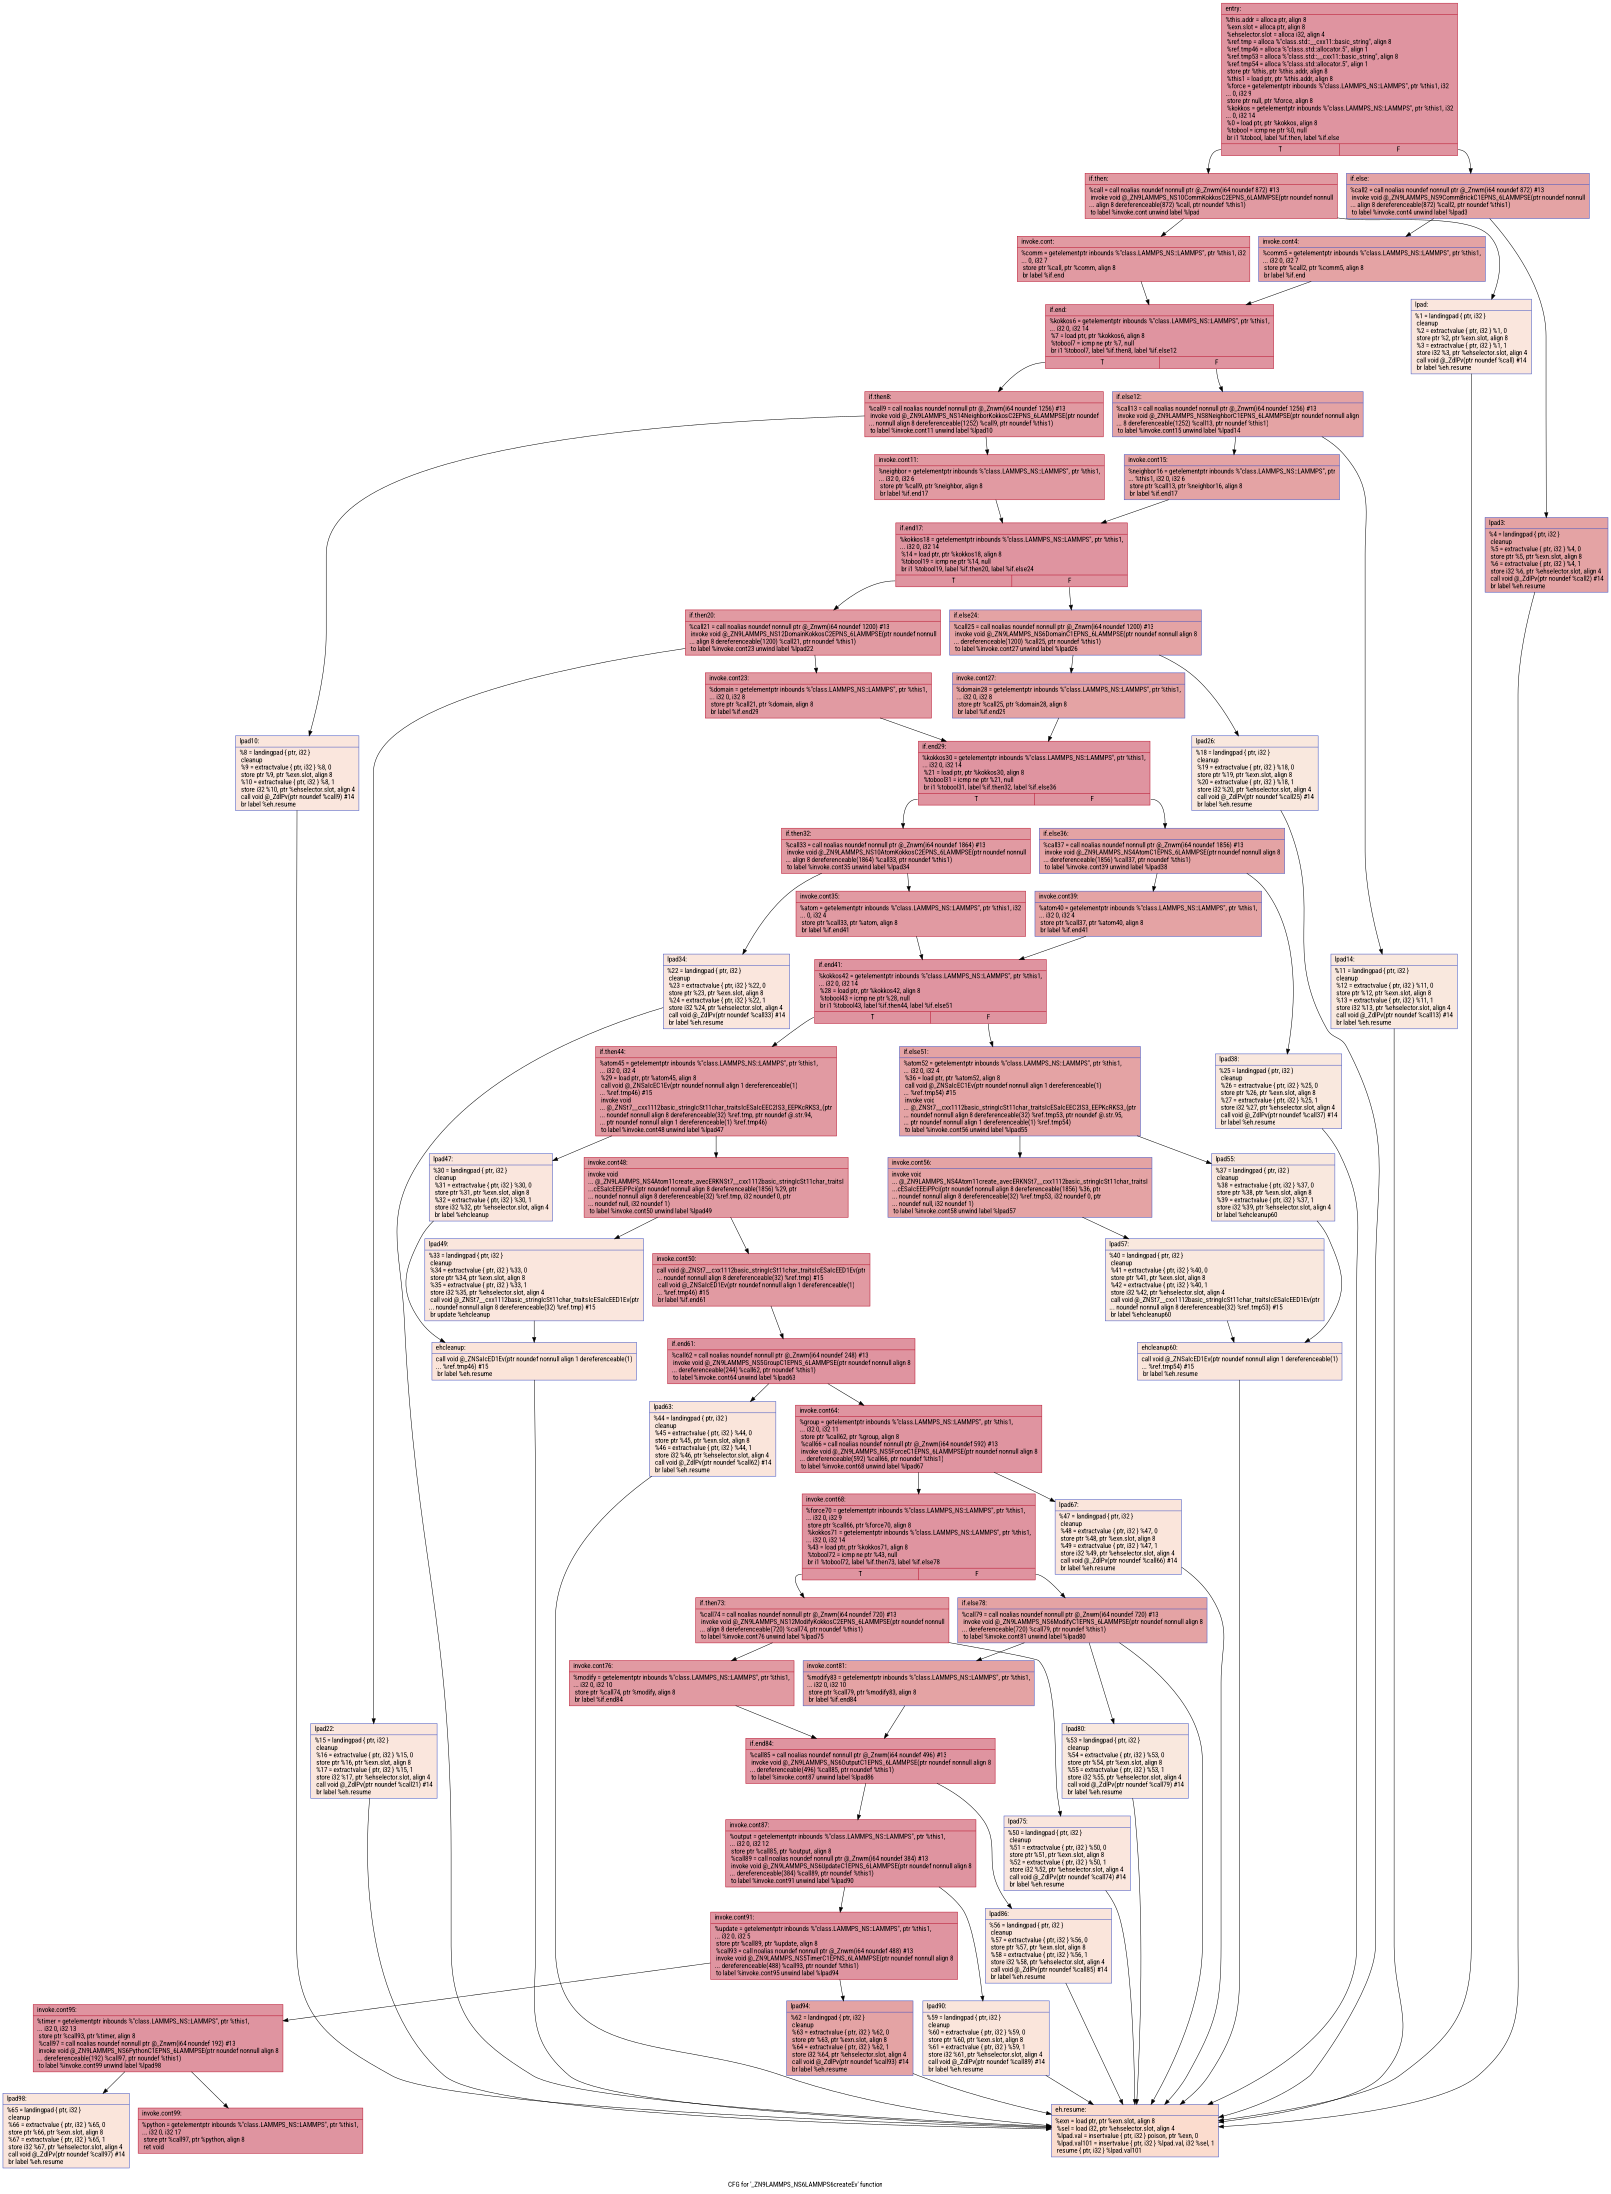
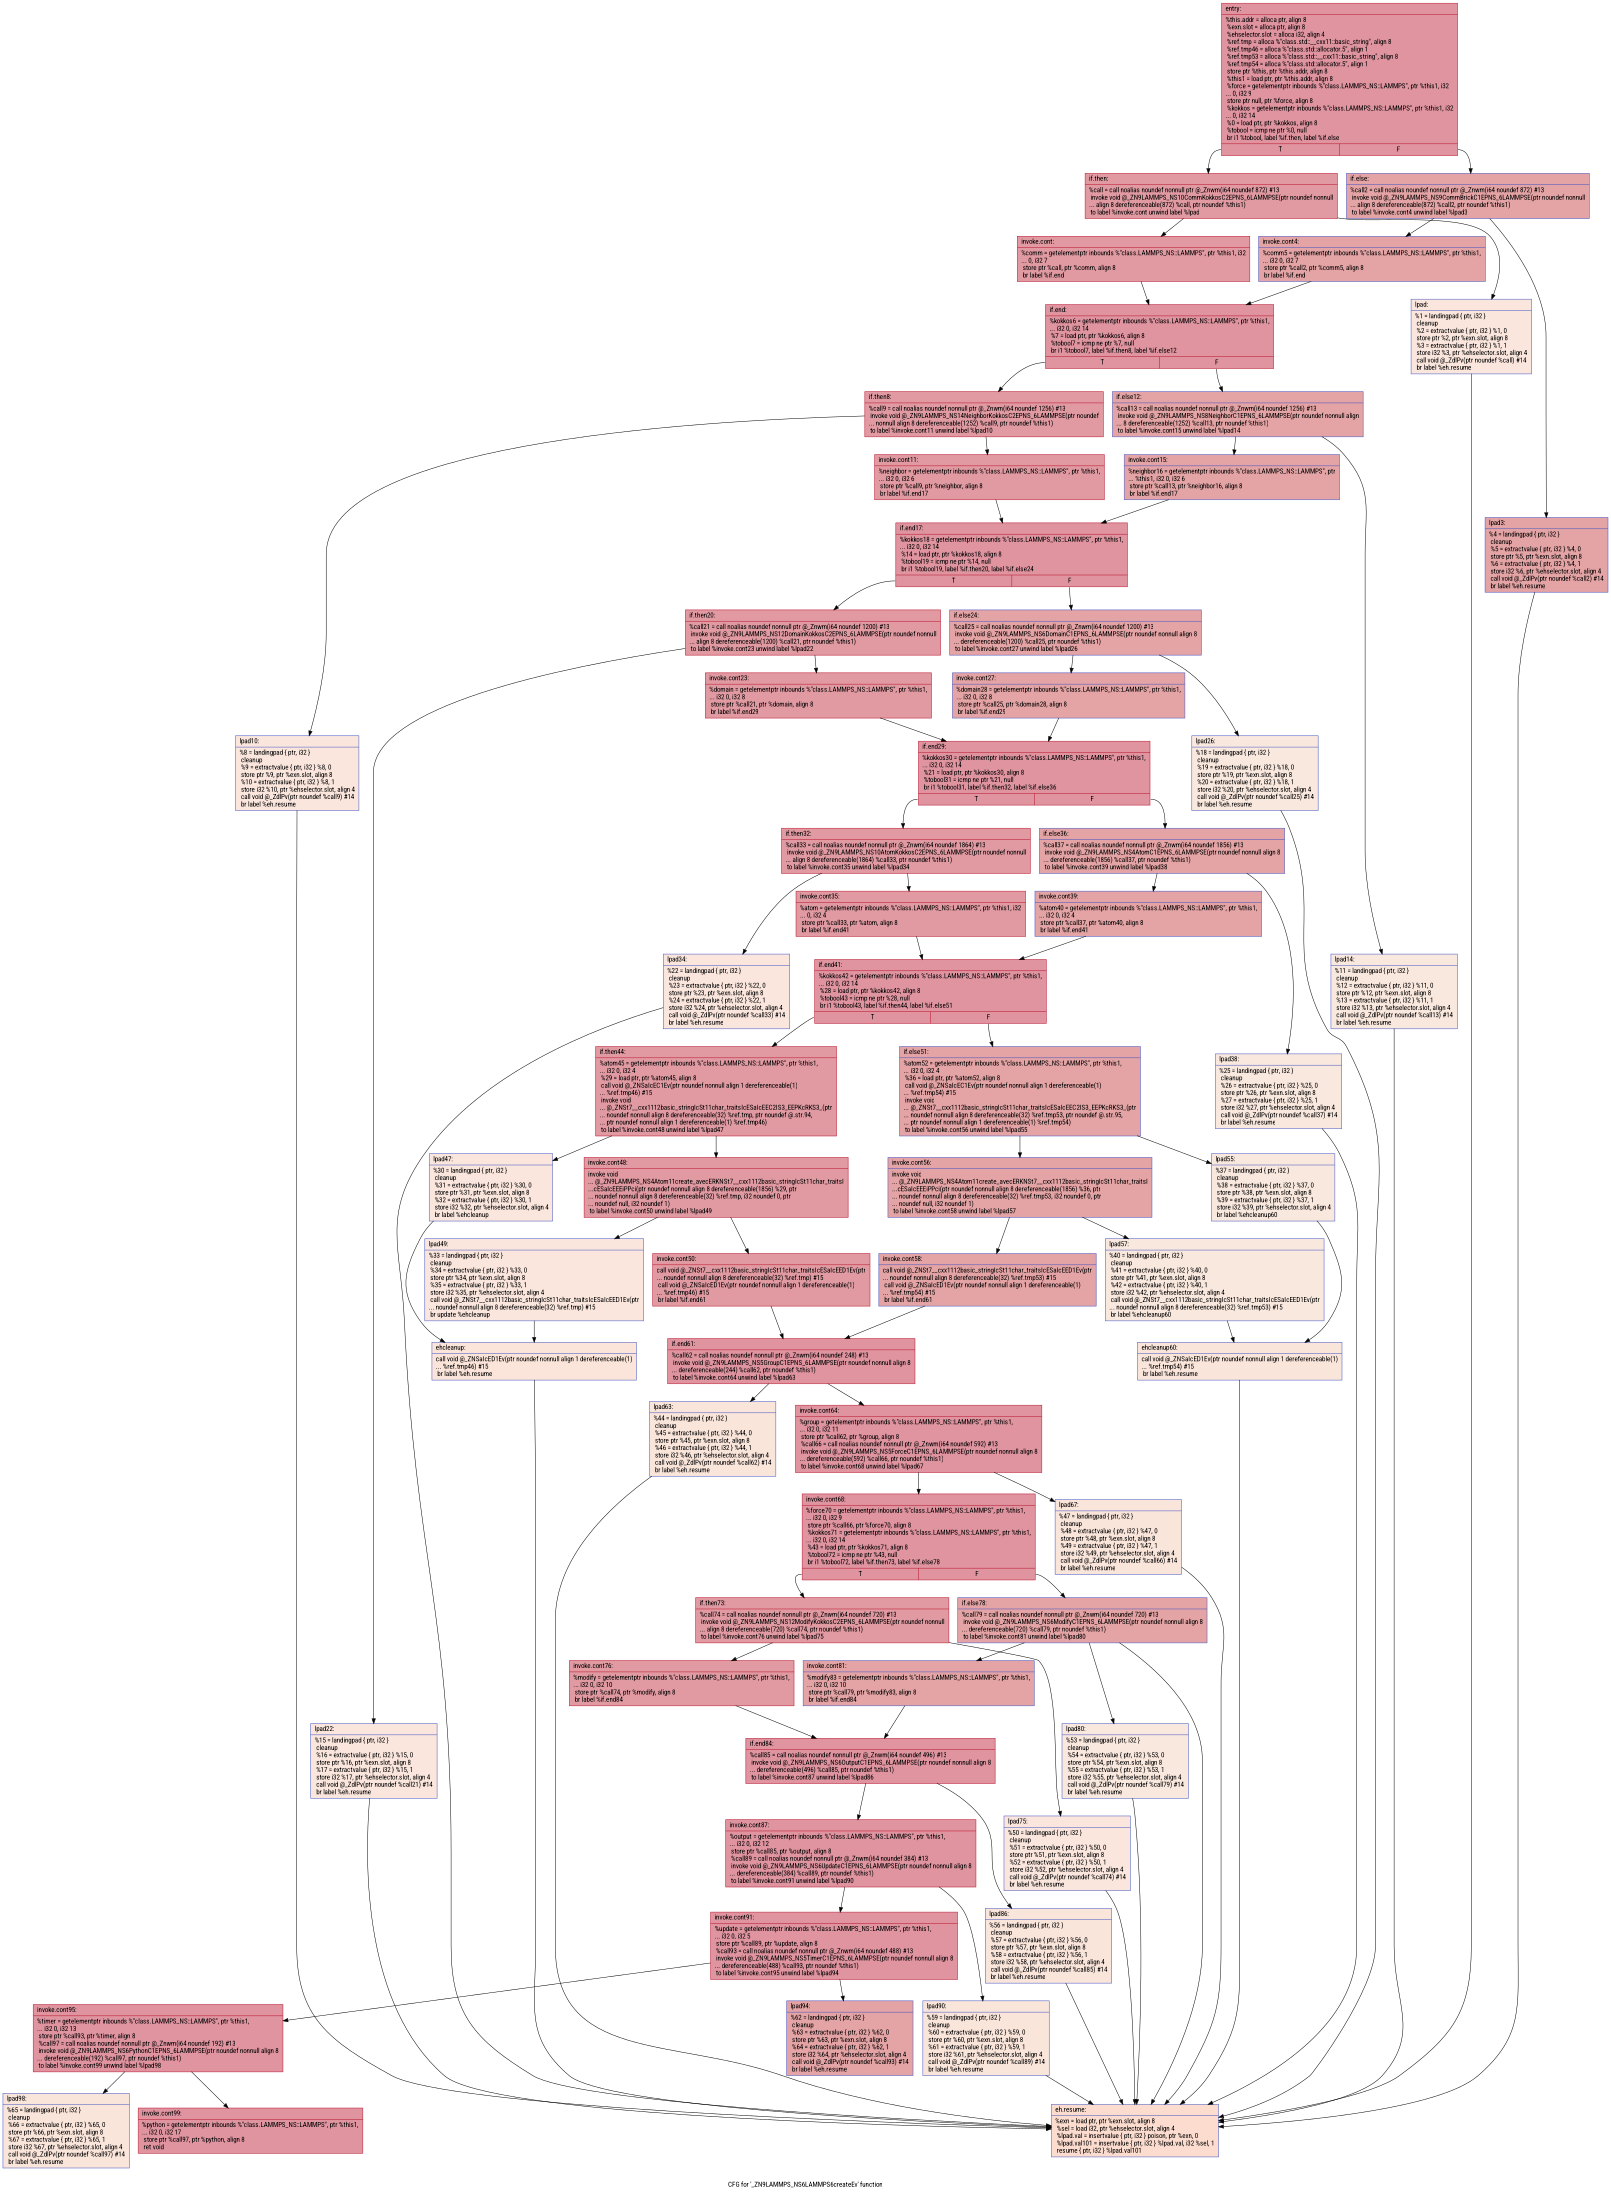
none -> (988, 1280)
(979, 2096) -> none
